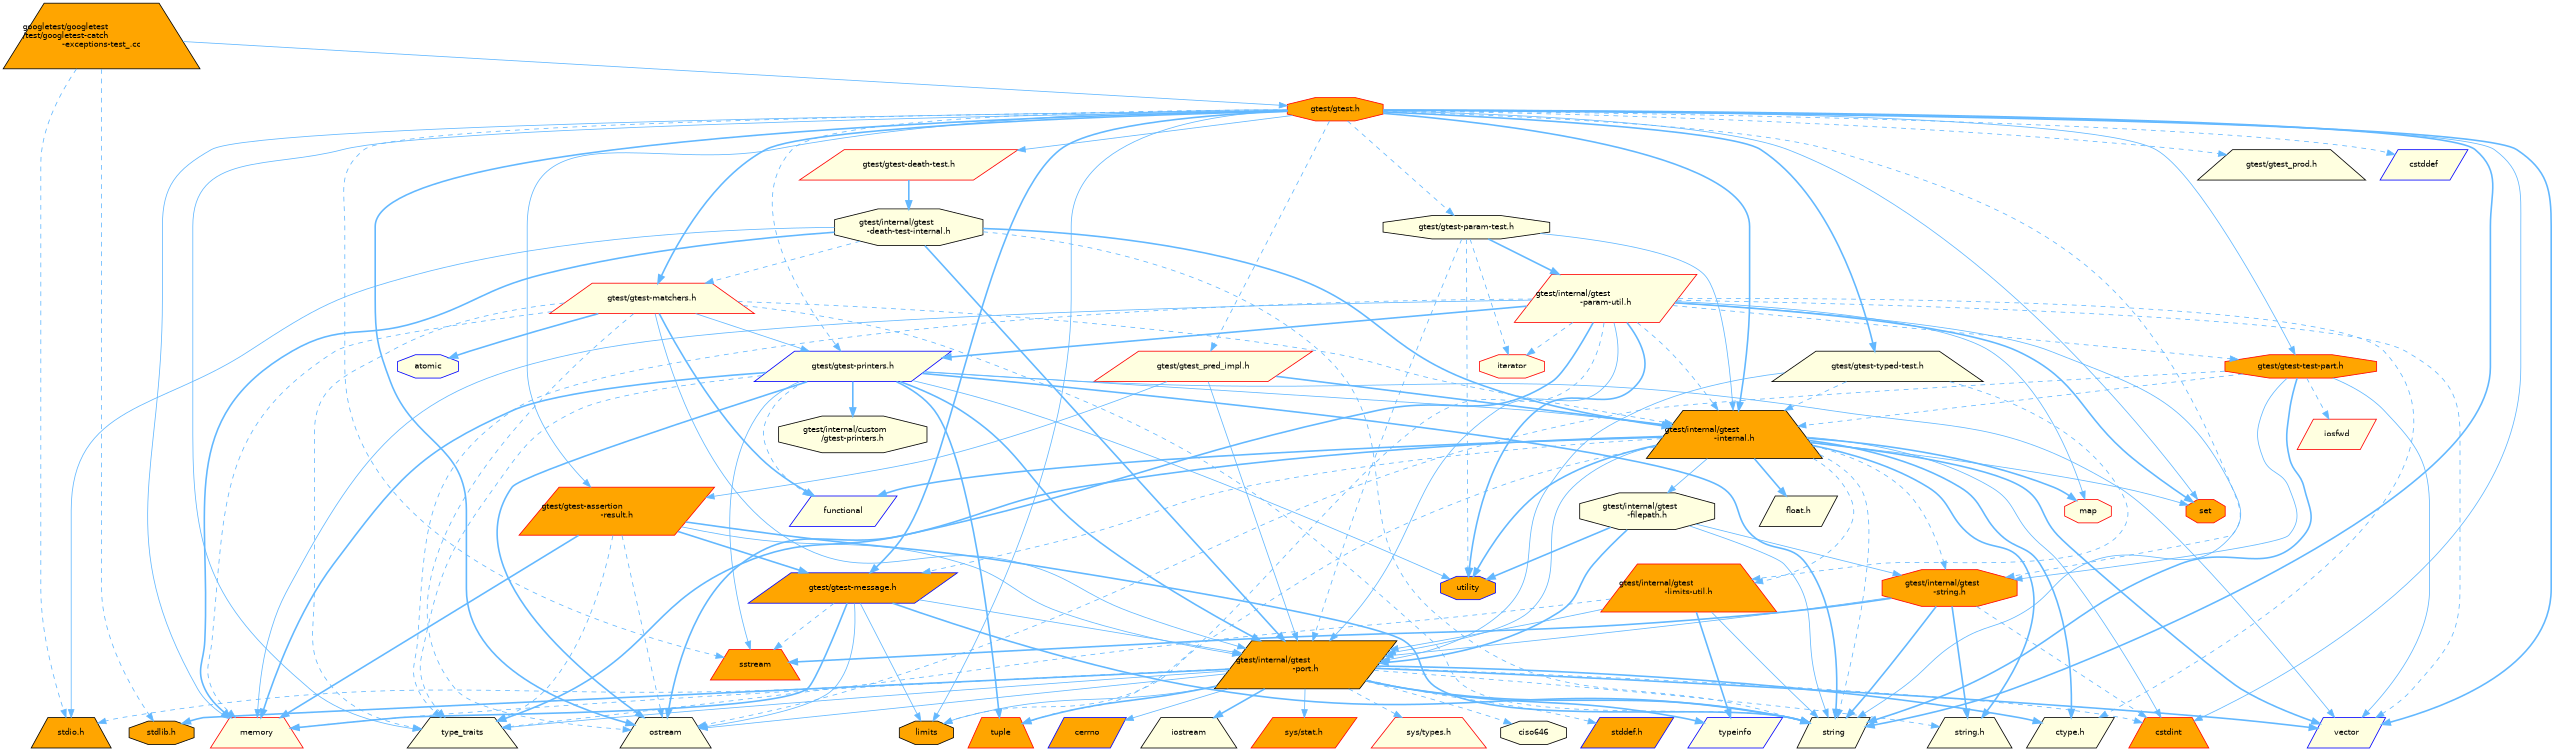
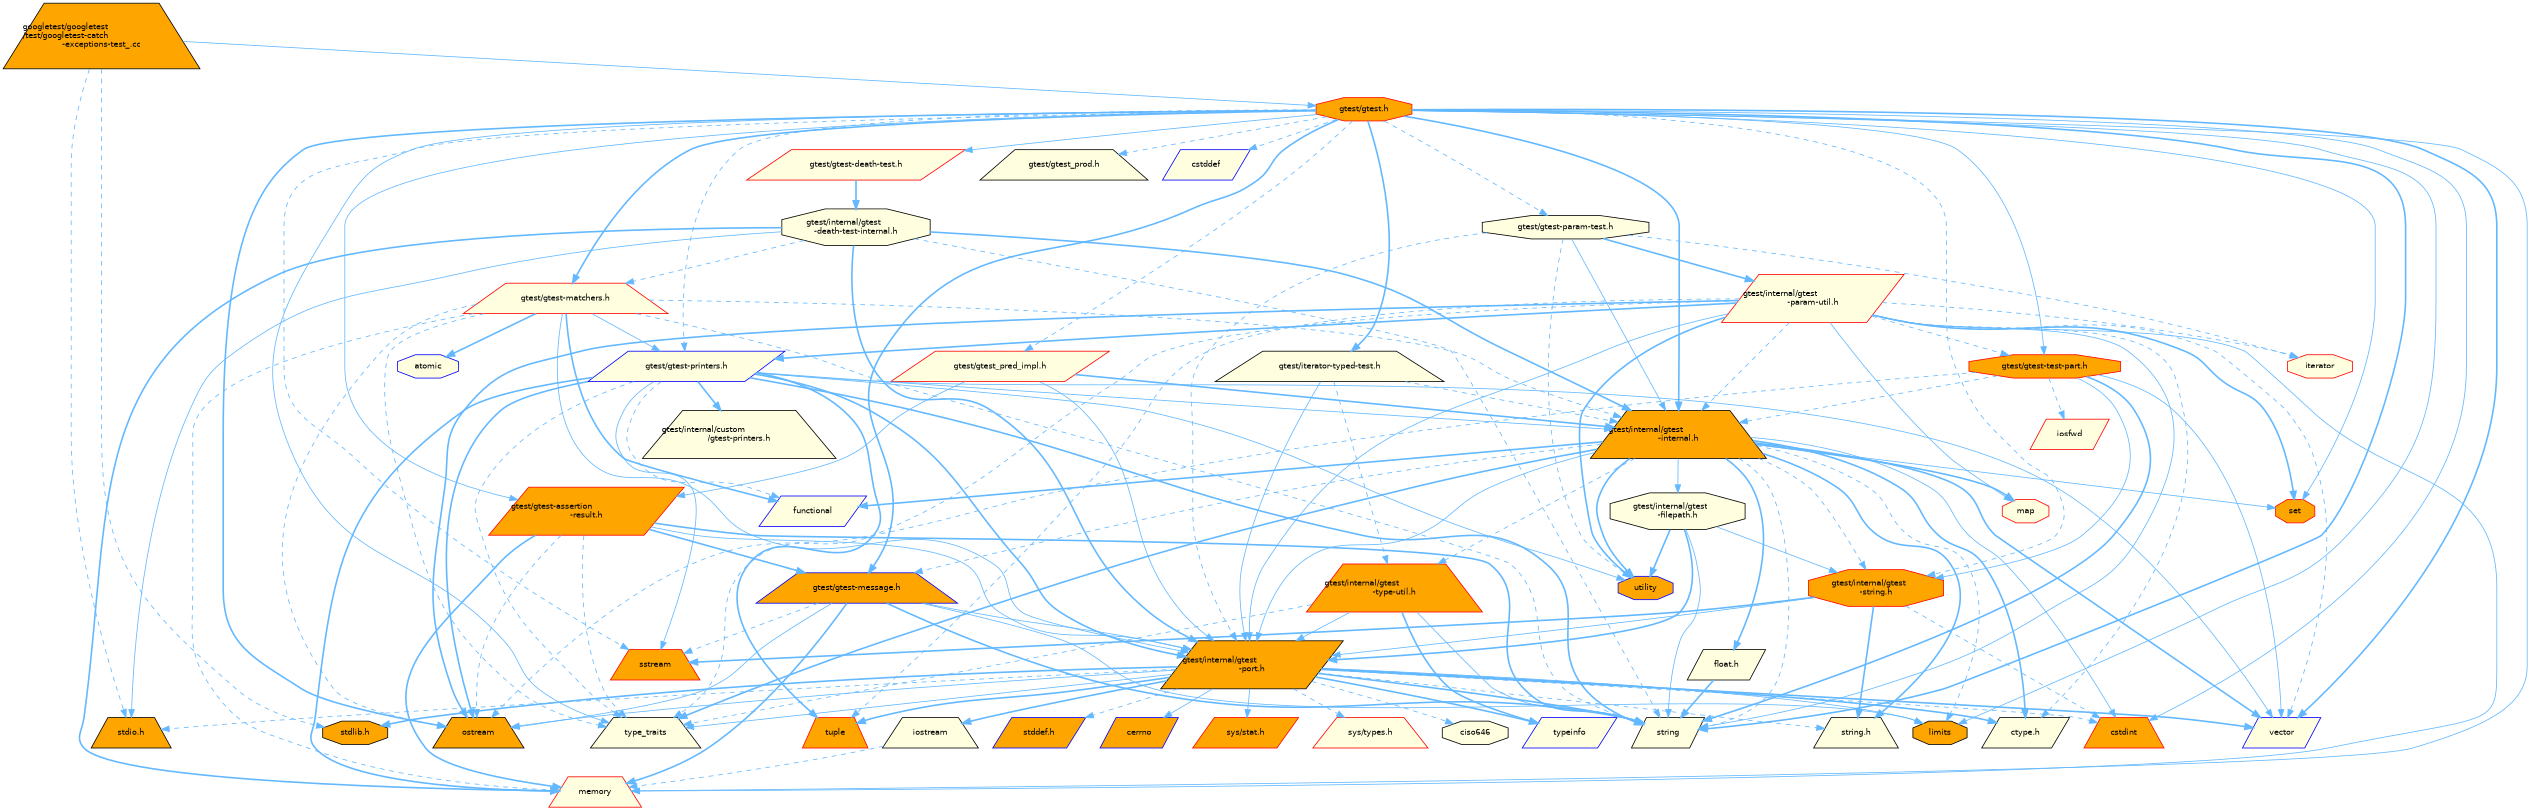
(1878, 366) -> (1330, 366)
(853, 434) -> (739, 434)
(853, 588) -> (857, 588)
(1689, 588) -> (1394, 588)
(1895, 659) -> (1699, 697)
(555, 706) -> (761, 768)
(666, 733) -> (478, 733)
